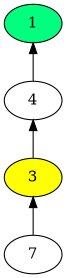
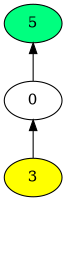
(33, 24) -> (33, 24)
(33, 101) -> (33, 101)
(33, 255) -> none
